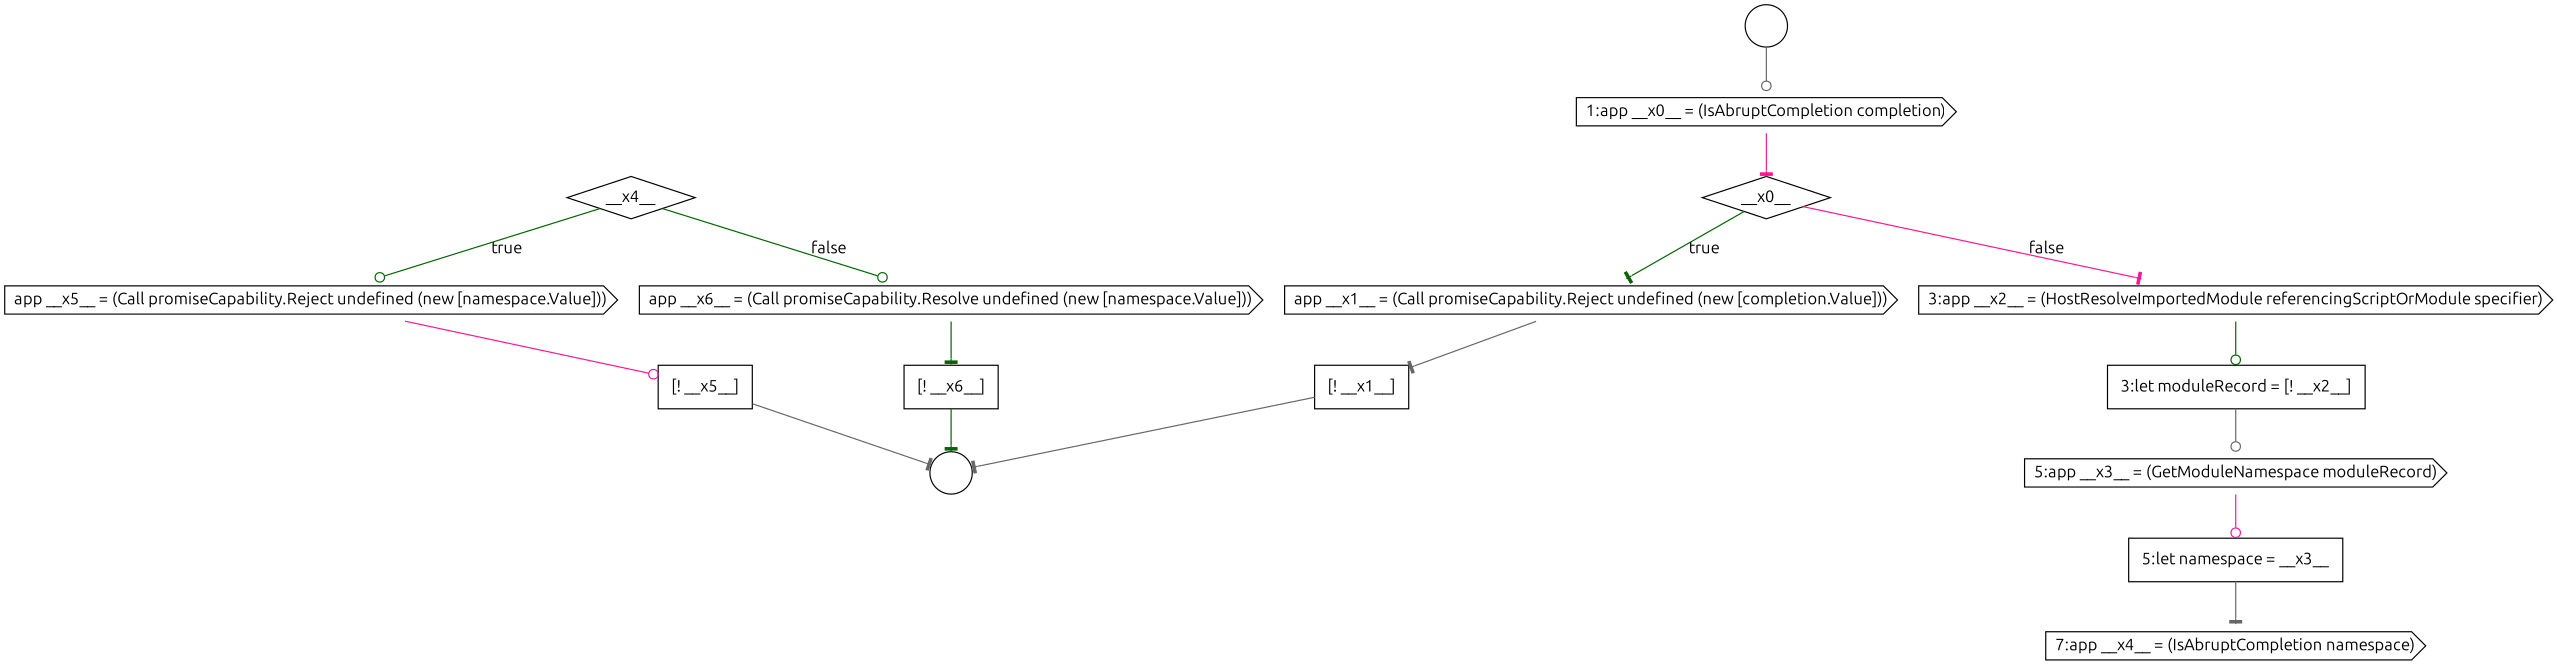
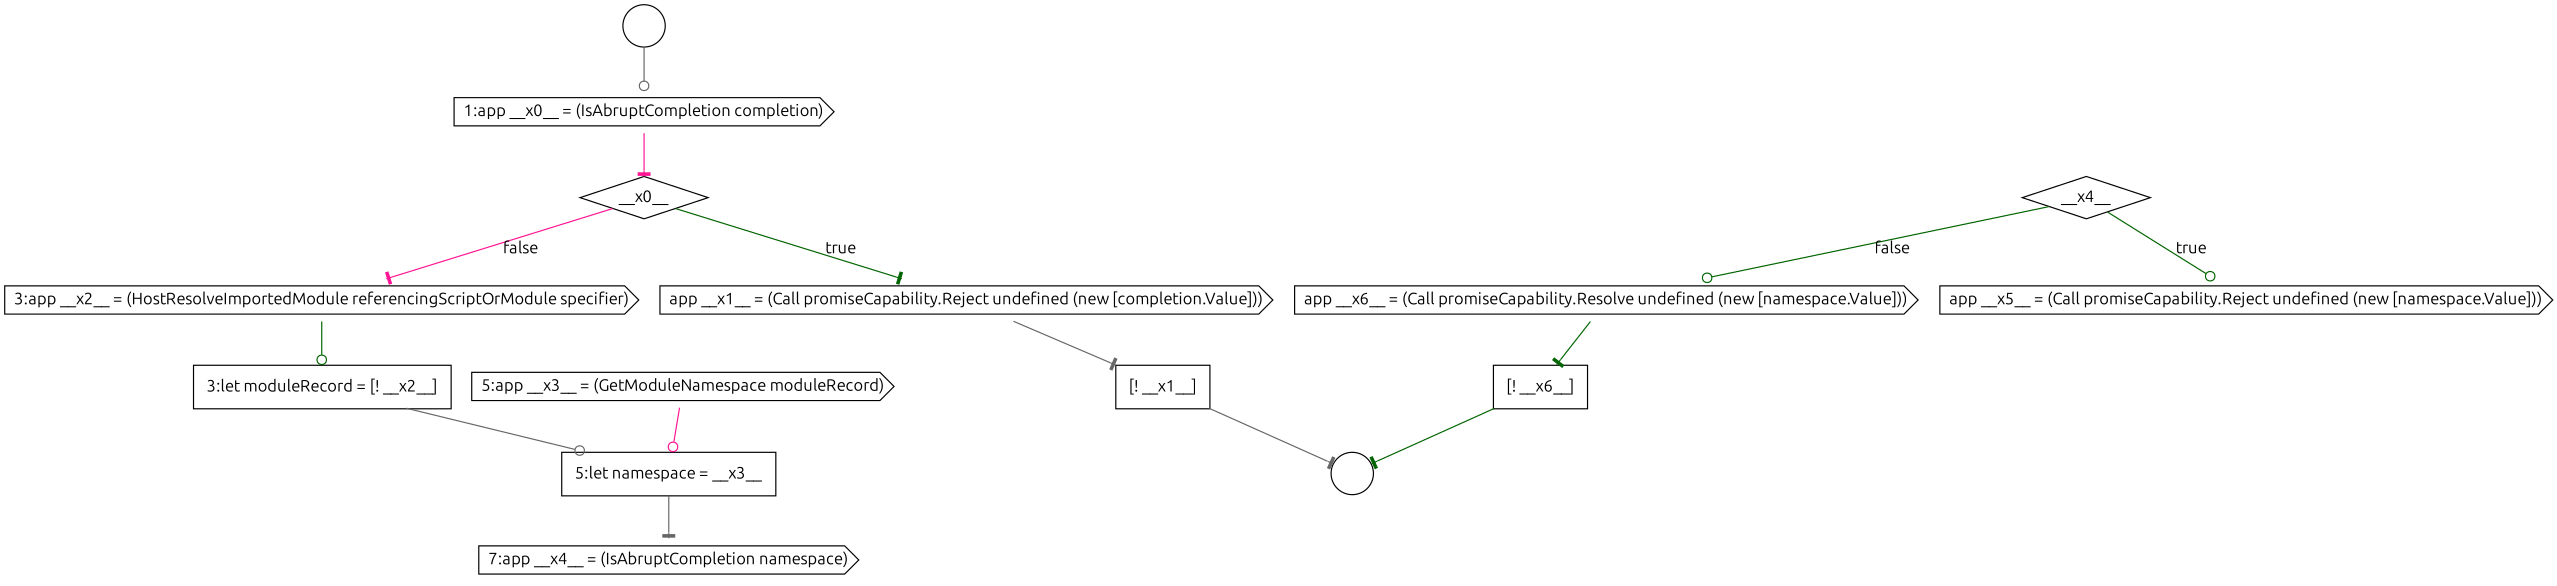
(705, 386) -> none
(2236, 425) -> (491, 429)
